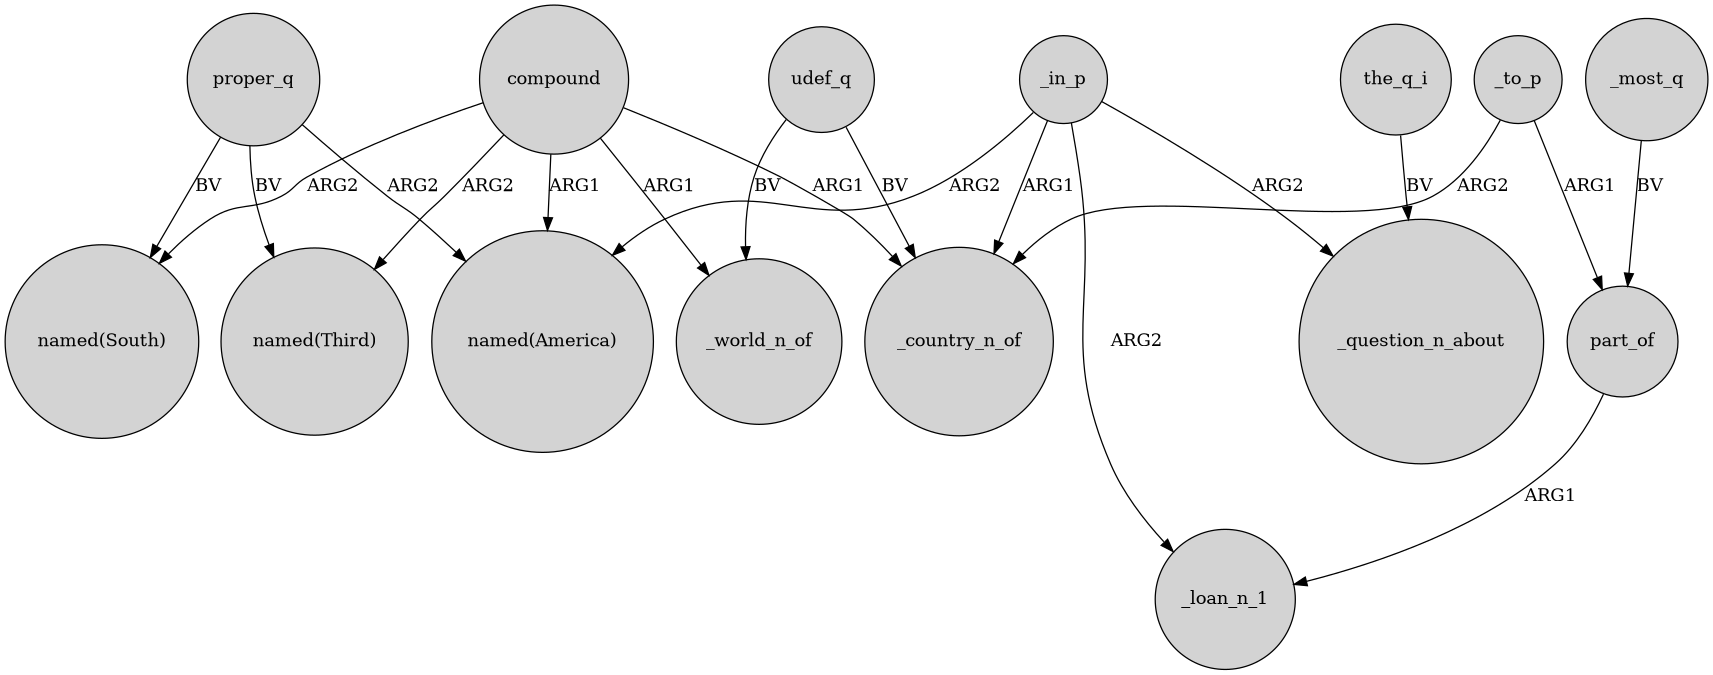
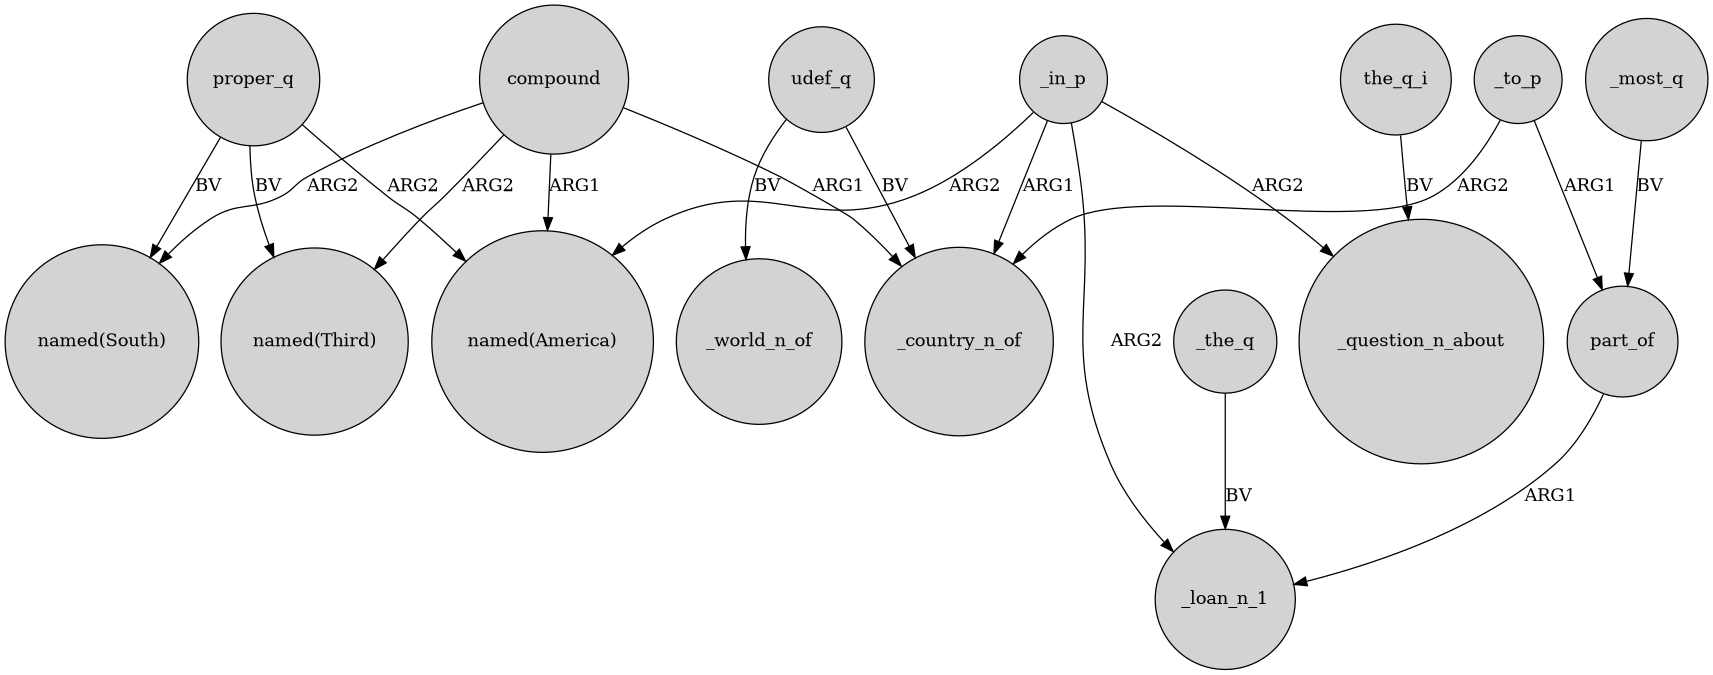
(651, 201) -> none
none -> (1225, 342)
